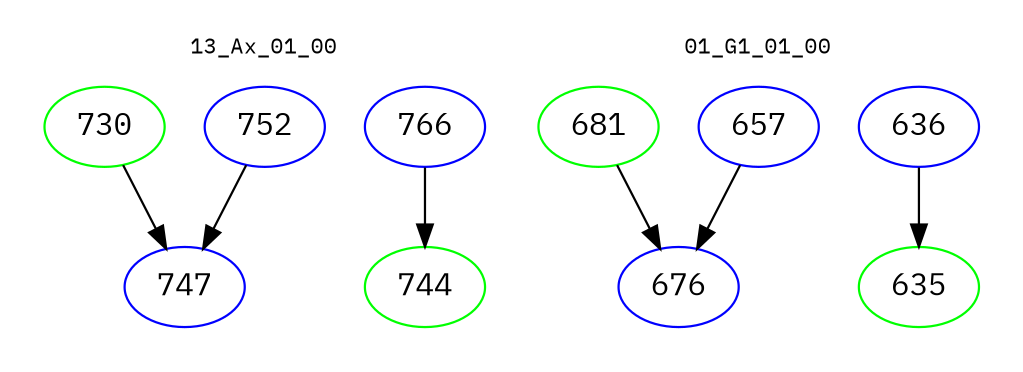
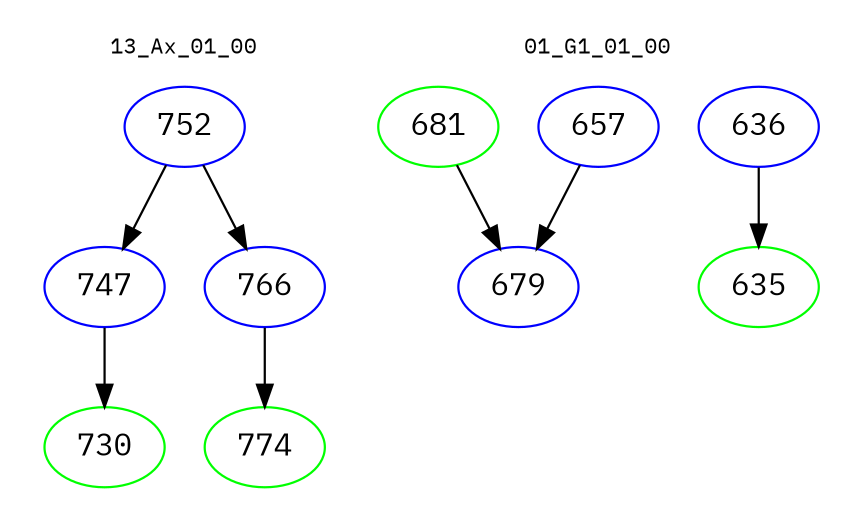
(139, 197) -> (105, 356)
none -> (220, 197)
(425, 287) -> (265, 447)
(679, 287) -> (518, 287)
